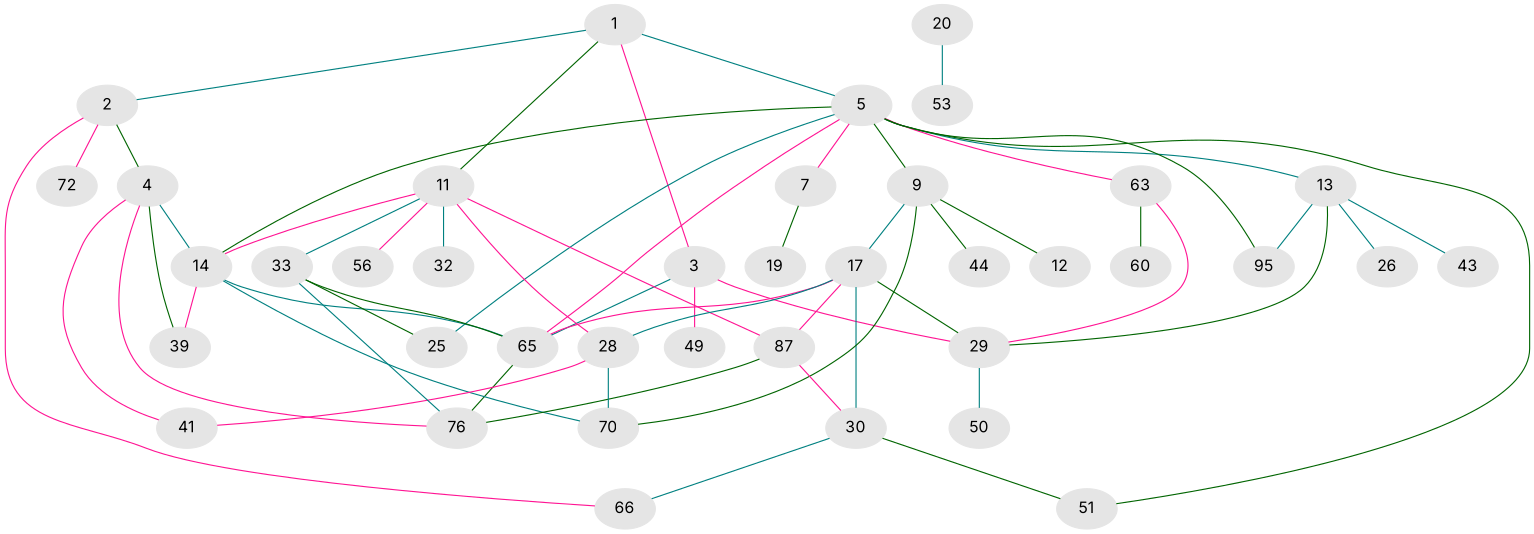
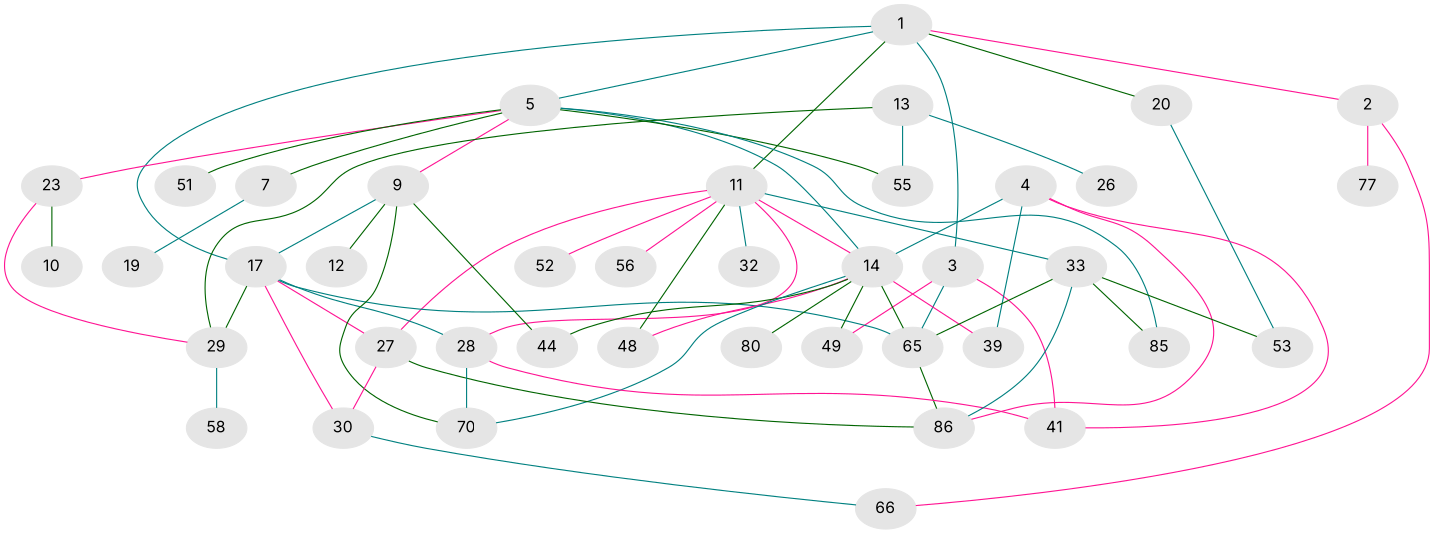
none -> (426, 64)
(361, 65) -> (1135, 65)
none -> (1032, 65)
(516, 139) -> (727, 143)
(128, 146) -> none
(655, 146) -> (955, 140)
(834, 146) -> (395, 140)
(890, 146) -> (458, 150)
(1101, 152) -> none
(67, 186) -> (1368, 186)
(1141, 186) -> (52, 186)
(689, 220) -> none
(791, 226) -> (199, 226)
none -> (545, 267)
(1141, 267) -> (52, 267)
(1264, 267) -> (903, 186)
(1468, 267) -> none
(157, 268) -> (1010, 267)
(342, 307) -> (889, 301)
none -> (852, 307)
none -> (1179, 307)
(677, 308) -> (584, 307)
none -> (666, 310)
(833, 316) -> (1036, 331)
(437, 347) -> (1159, 347)
none -> (628, 347)
none -> (751, 347)
(784, 347) -> (386, 347)
(856, 356) -> (298, 348)
(457, 428) -> (944, 428)
(979, 428) -> (217, 428)
(971, 469) -> none
